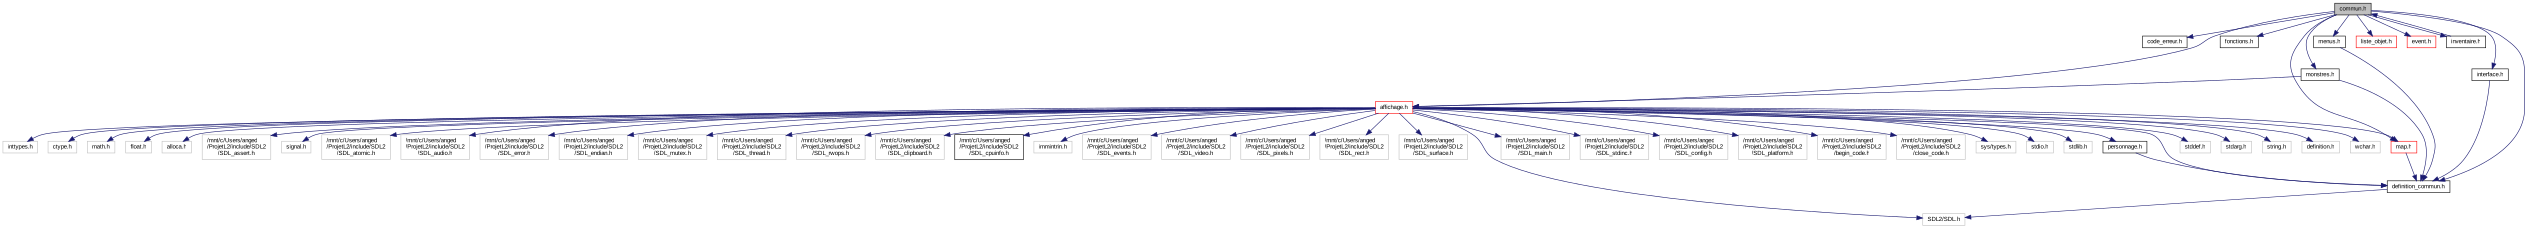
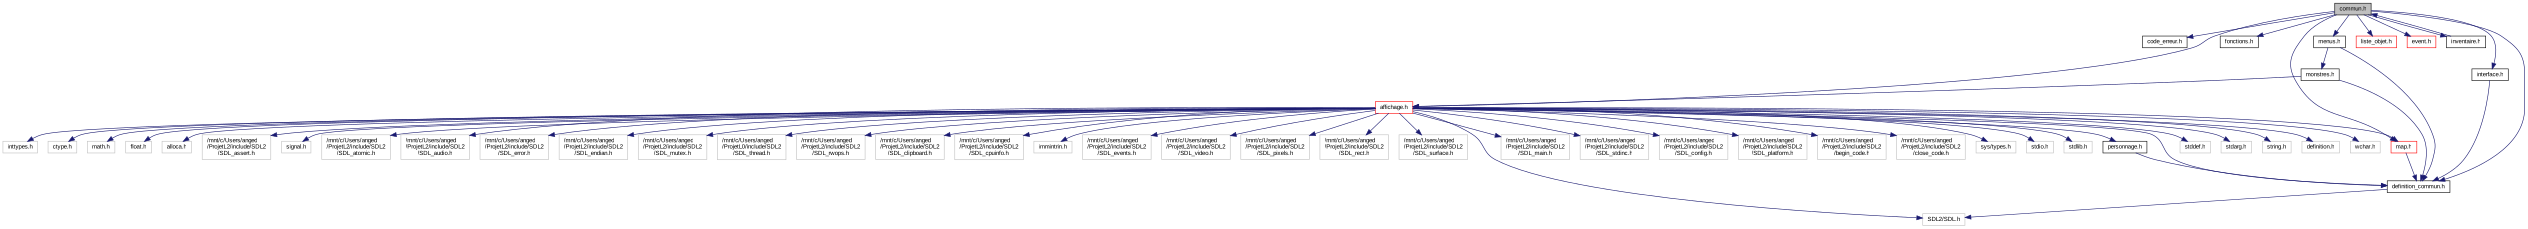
(2308, 38) -> (2326, 56)
(752, 147) -> (752, 147)
(989, 147) -> (989, 147)
